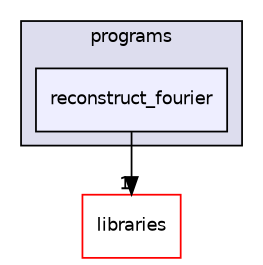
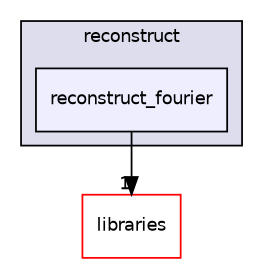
(132, 38) -> (132, 38)
